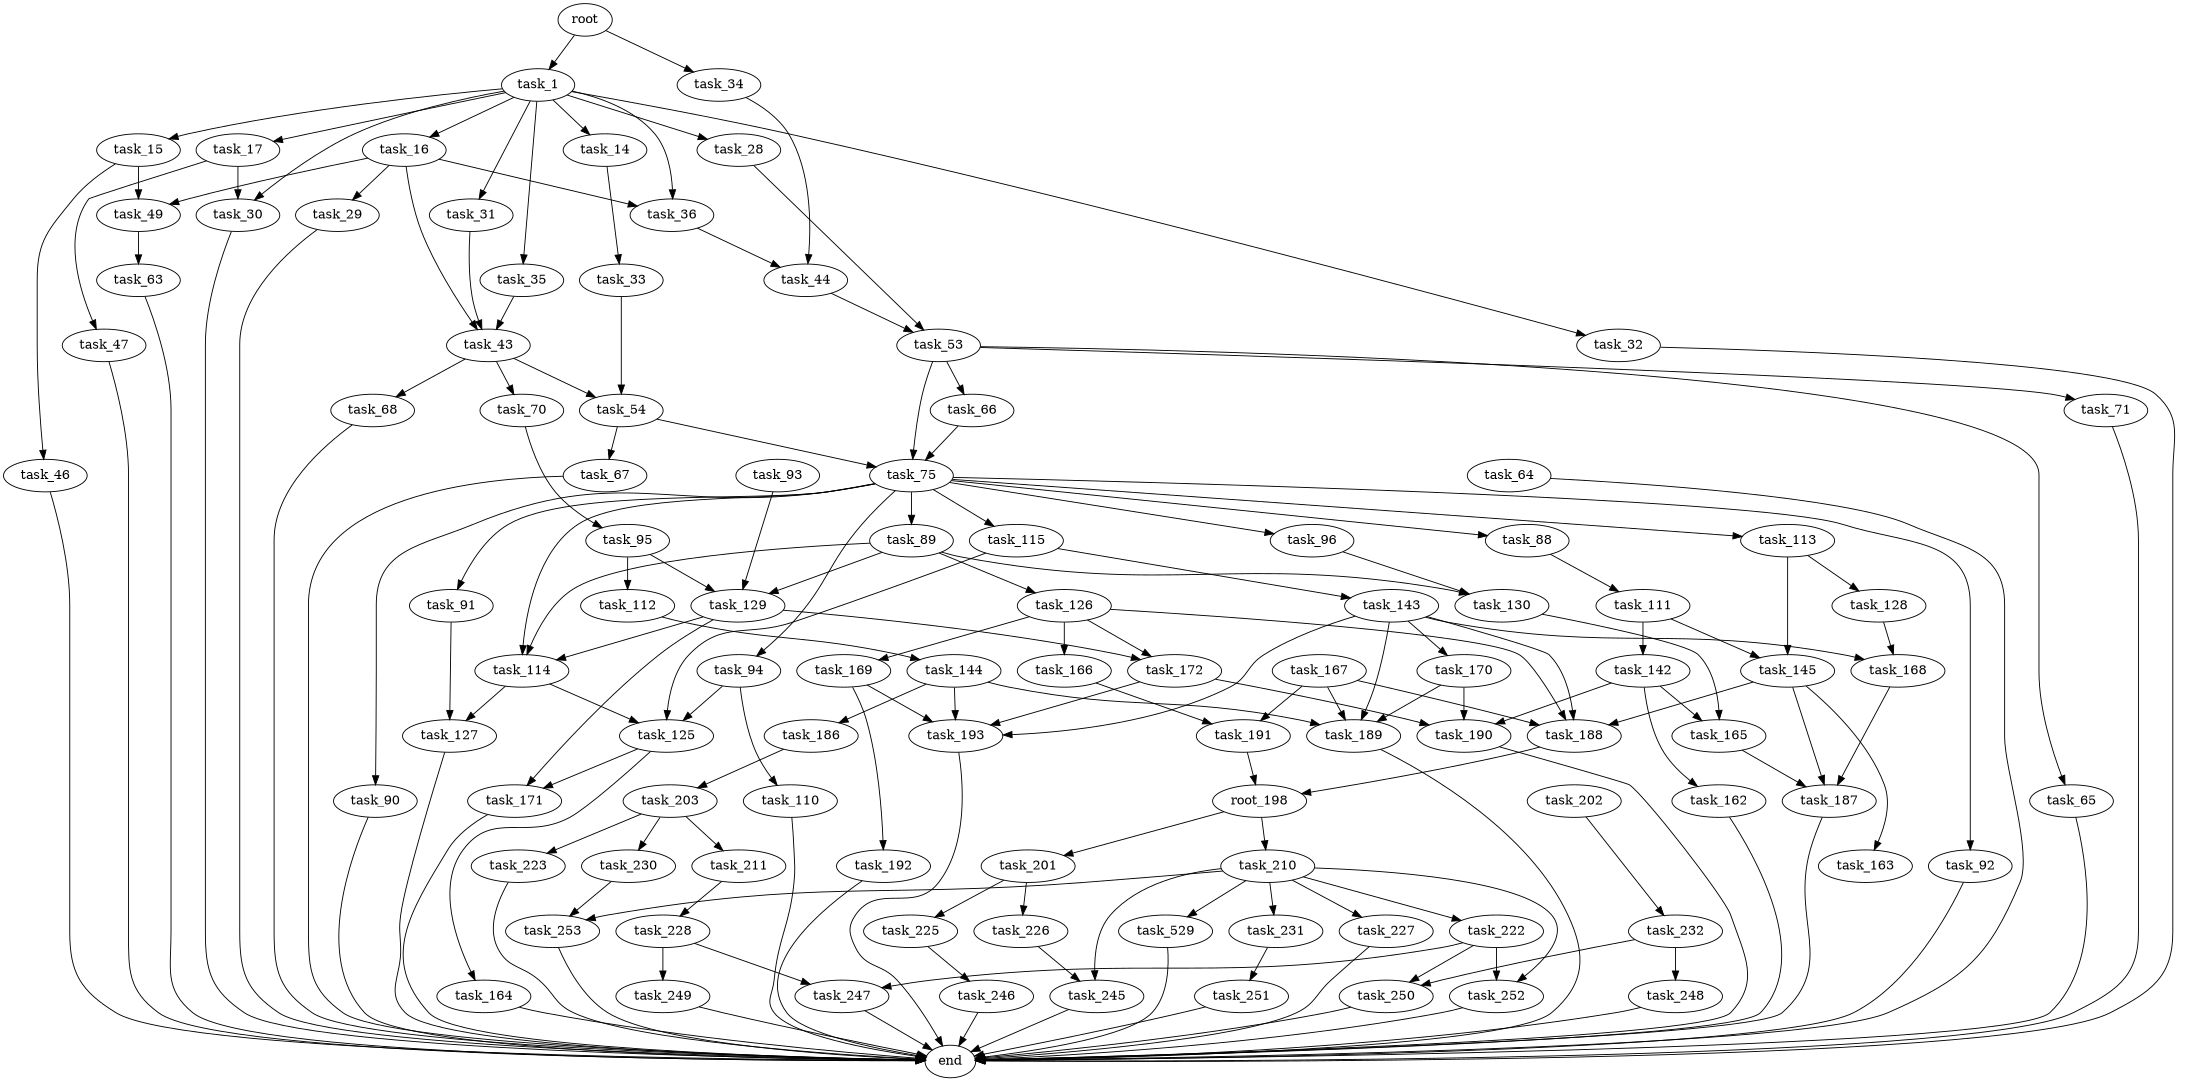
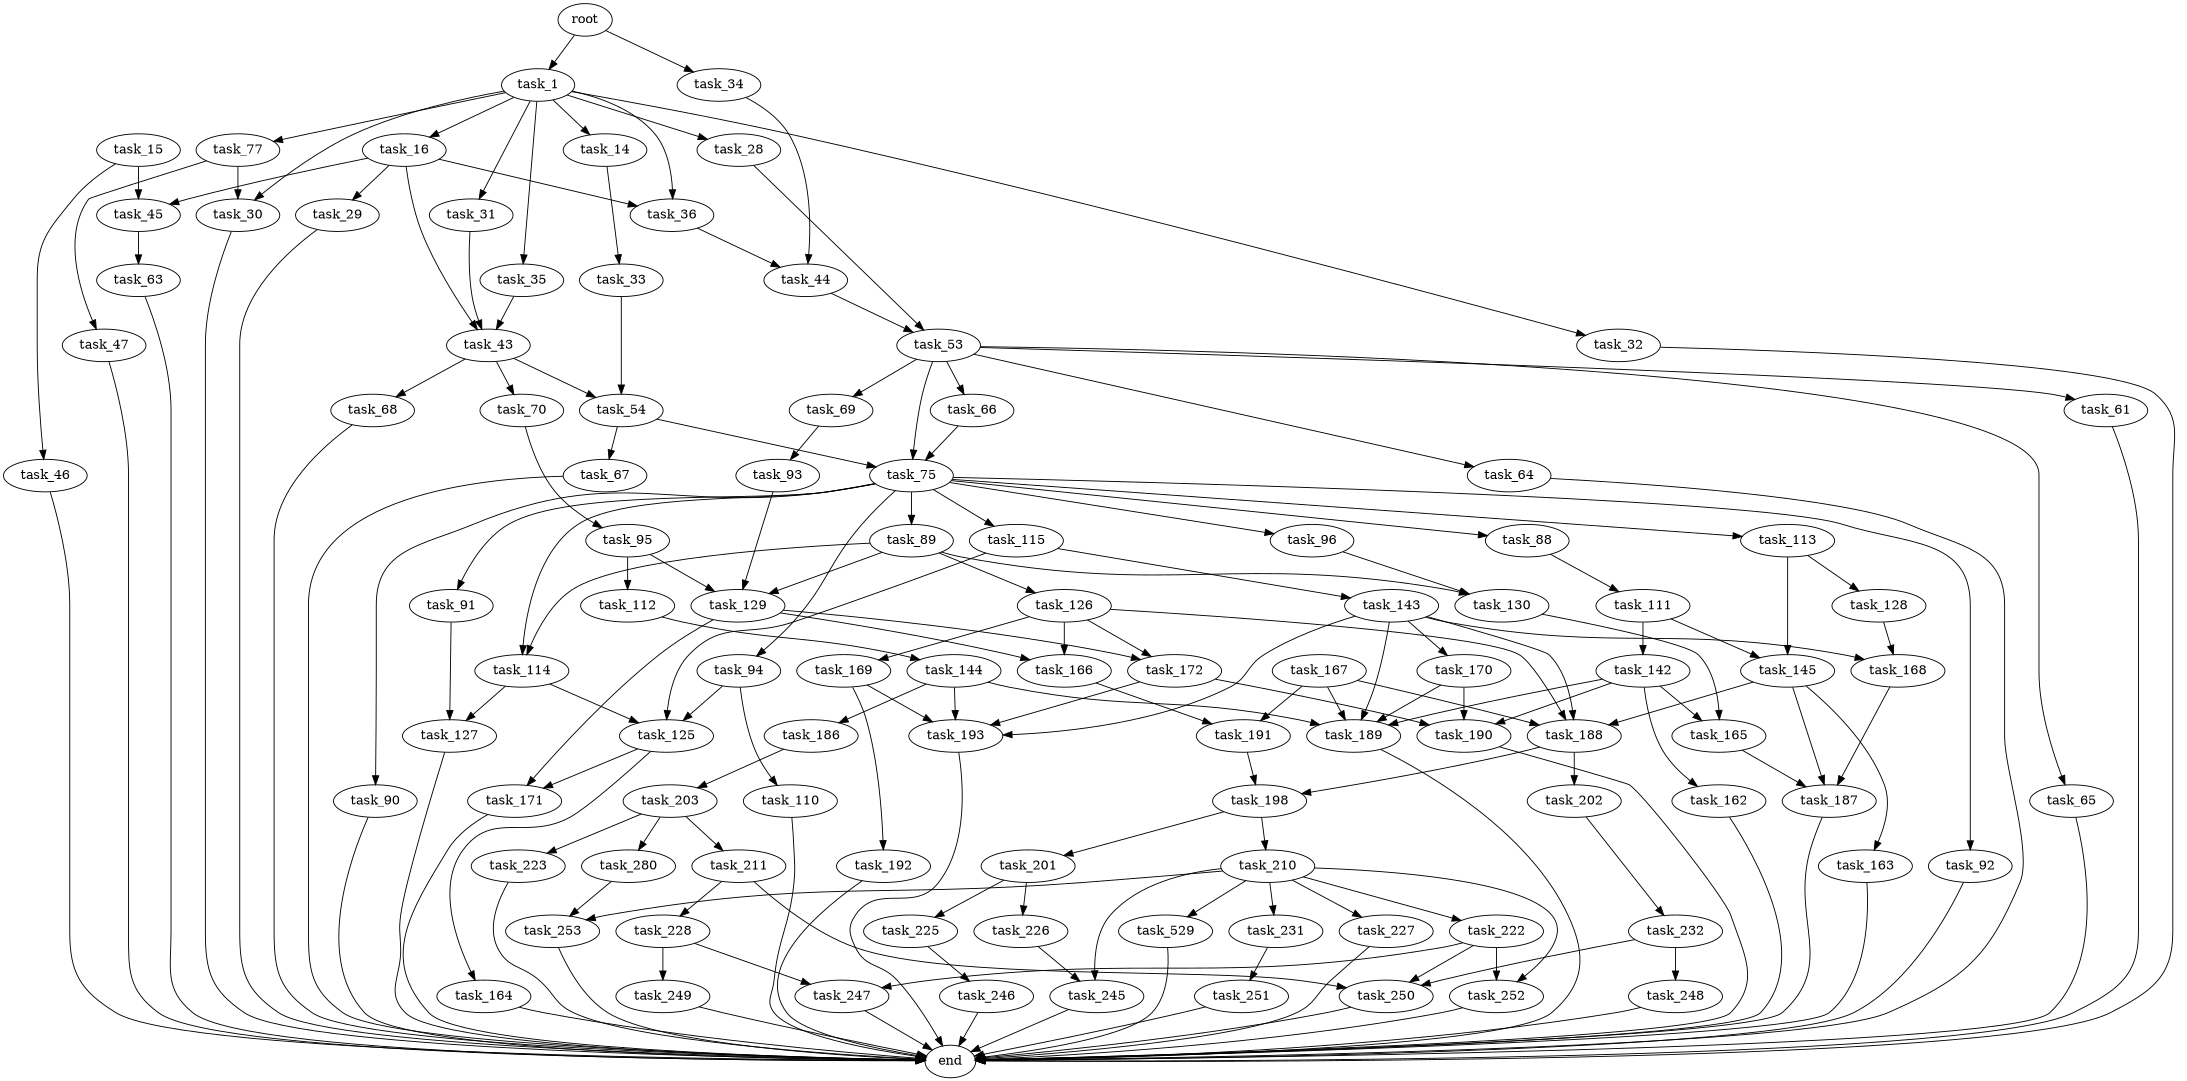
(339, 107) -> none
(238, 150) -> (238, 150)
(138, 215) -> (138, 215)
none -> (1219, 409)
none -> (831, 410)
(2106, 410) -> (2106, 410)
(634, 637) -> (901, 633)
none -> (1500, 700)
none -> (1574, 762)
(1260, 801) -> (1260, 801)
(629, 866) -> (629, 866)
none -> (990, 968)
none -> (1478, 1044)
